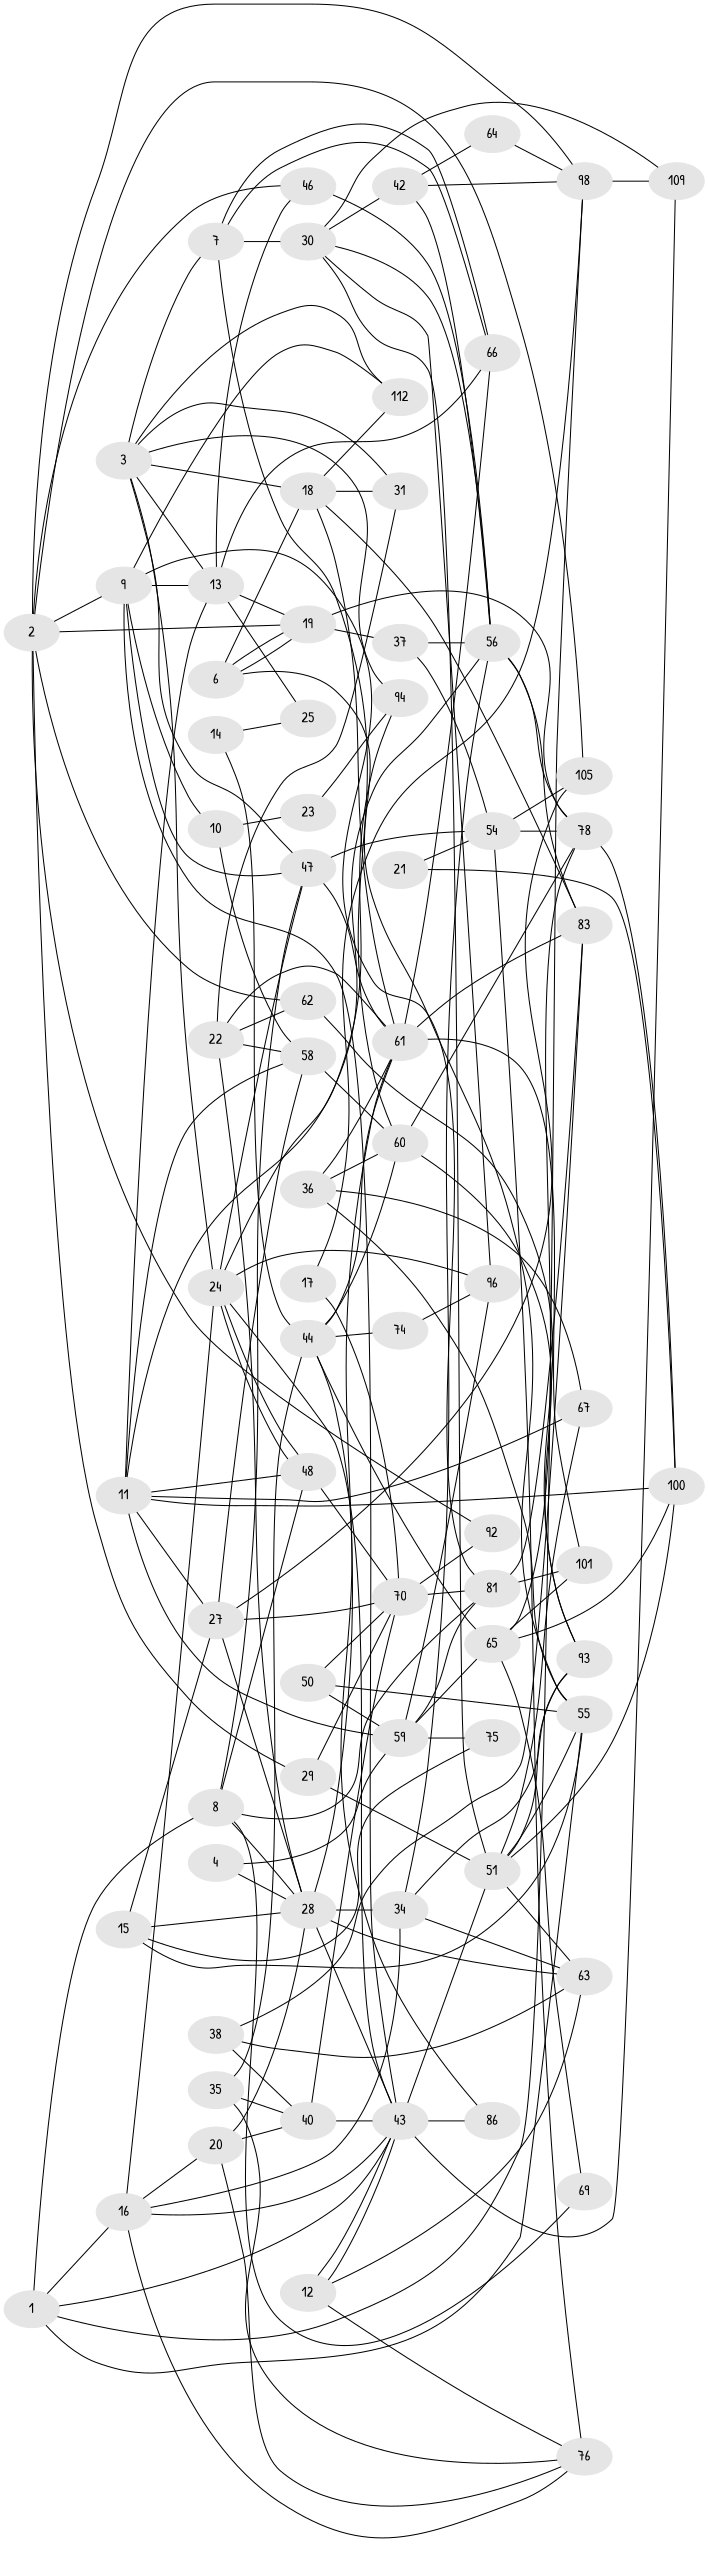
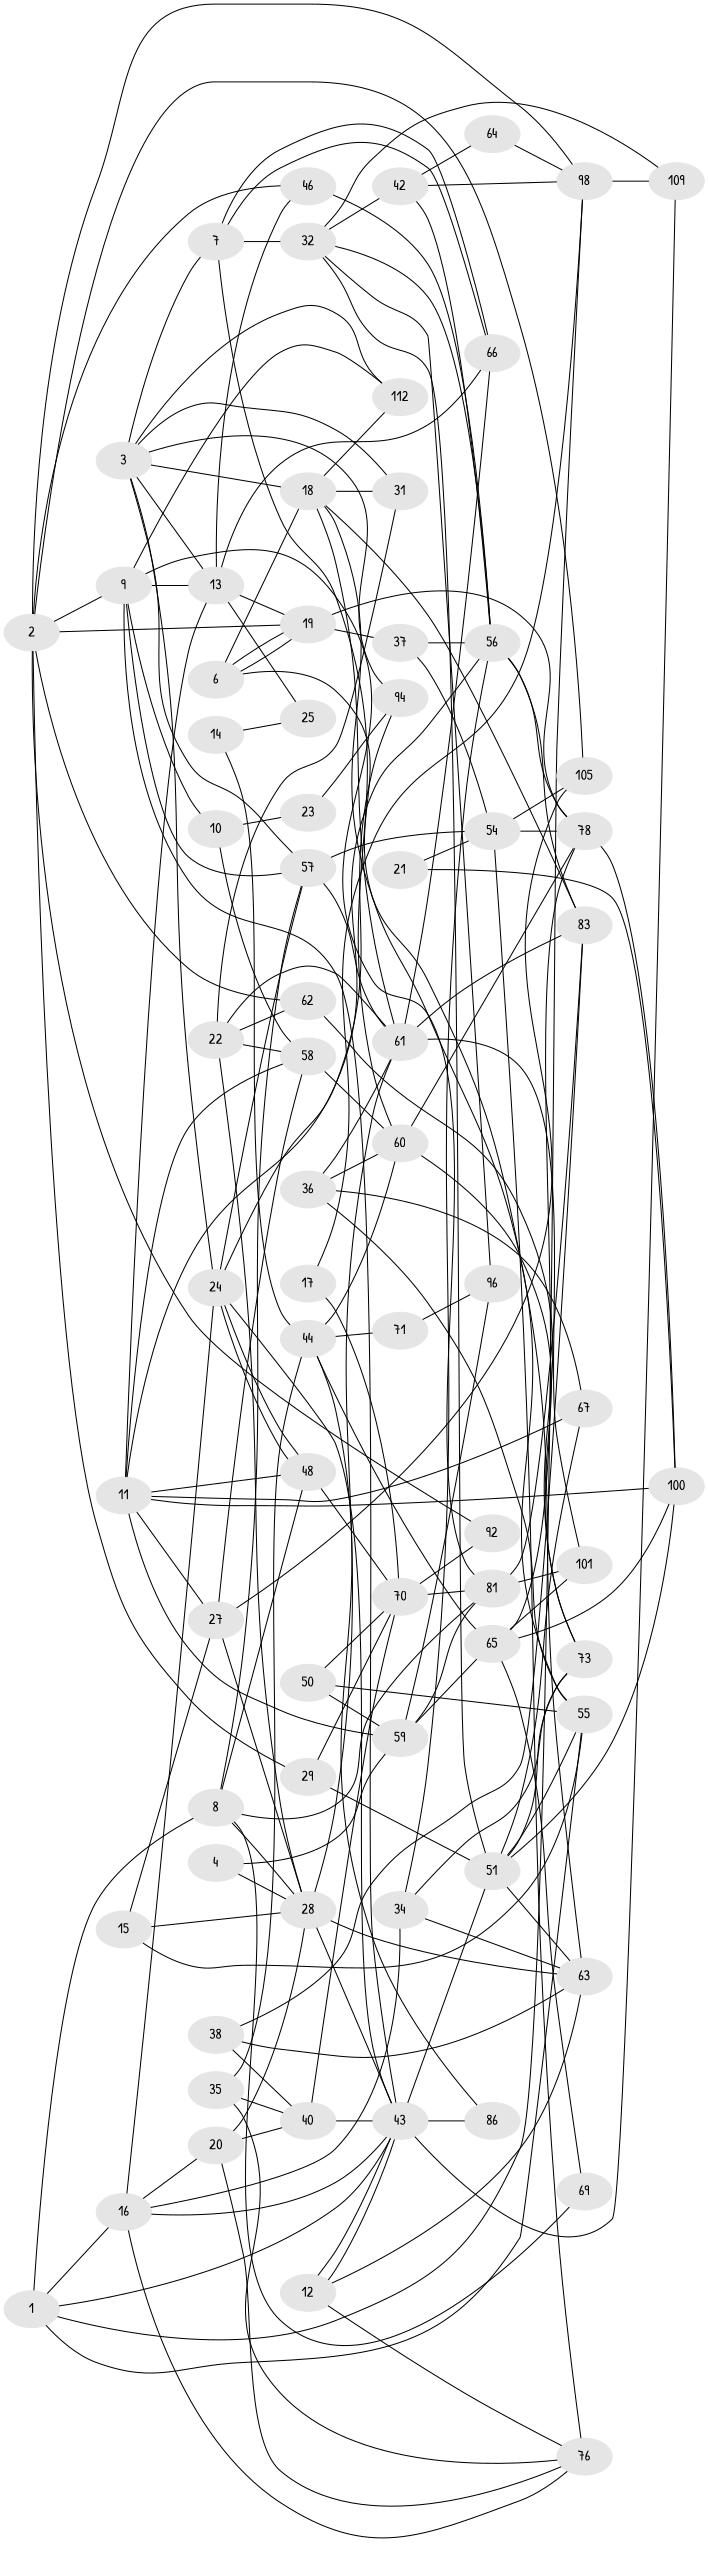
(308, 242) -> (308, 242)
(308, 868) -> (308, 868)
none -> (494, 1141)
(361, 1194) -> none
(345, 1251) -> none
(400, 1331) -> (400, 1331)
(310, 1614) -> none
(584, 1659) -> (584, 1659)
(492, 1738) -> none
(349, 1910) -> none
